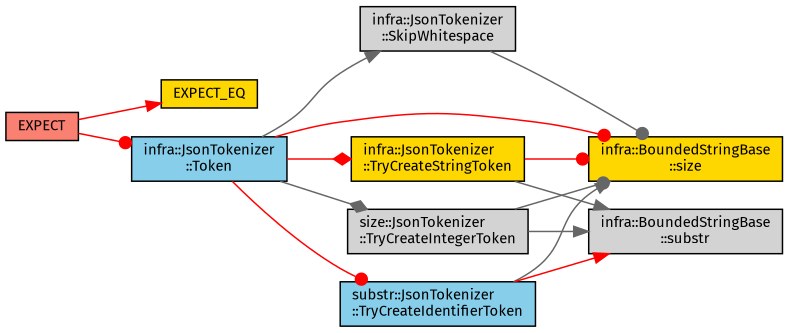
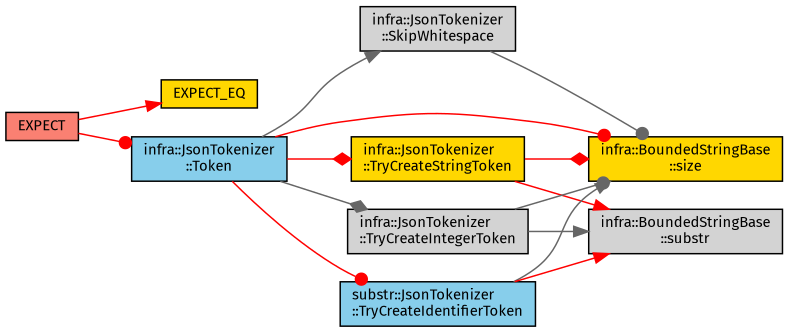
(551, 159) -> (548, 159)
(545, 190) -> (545, 190)
(438, 231) -> (438, 231)
